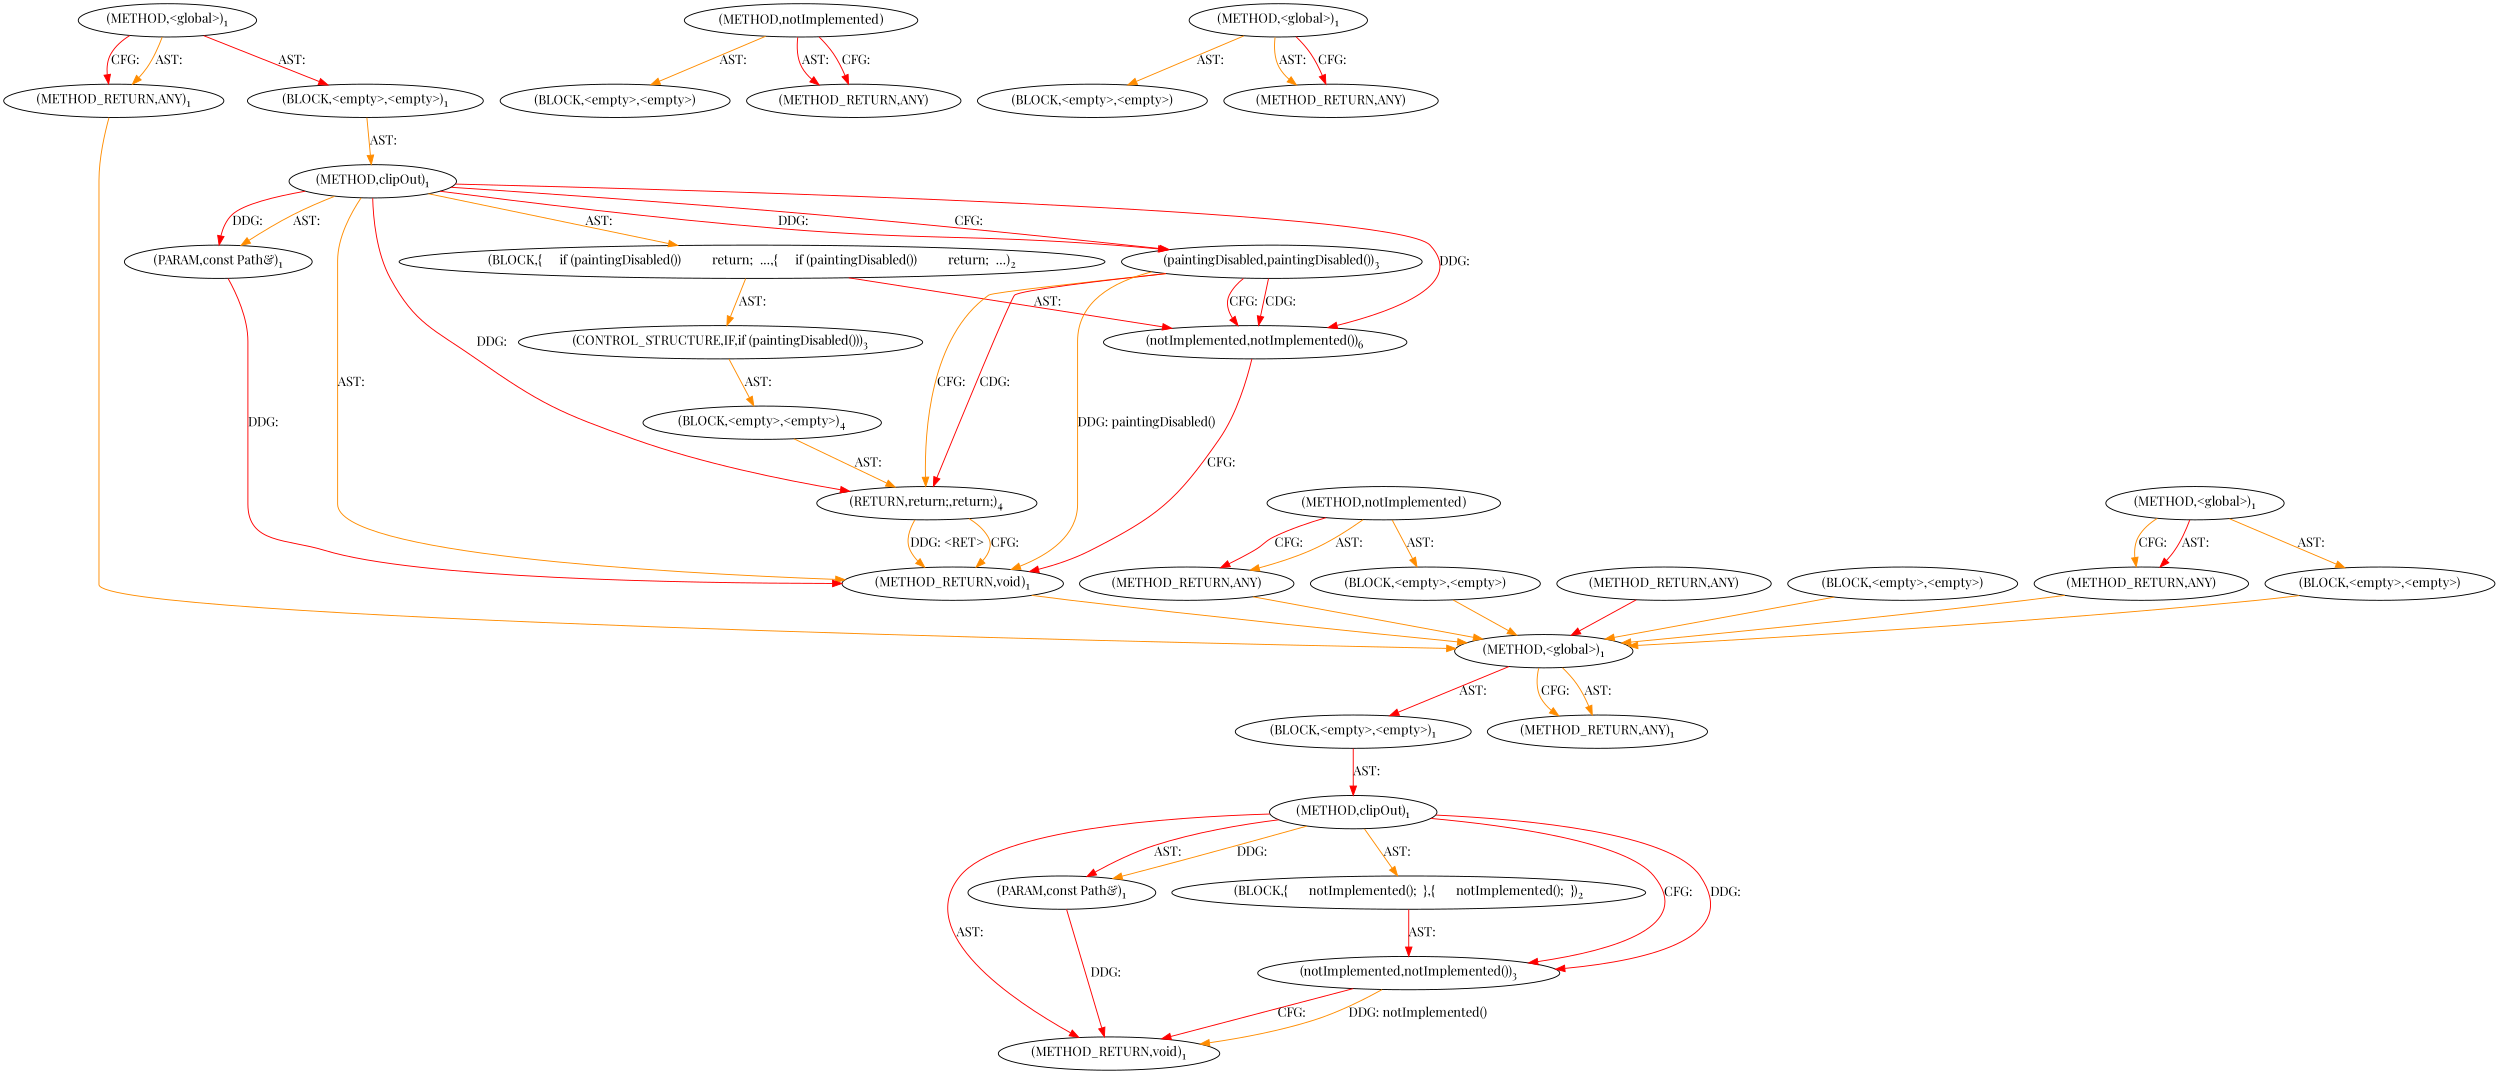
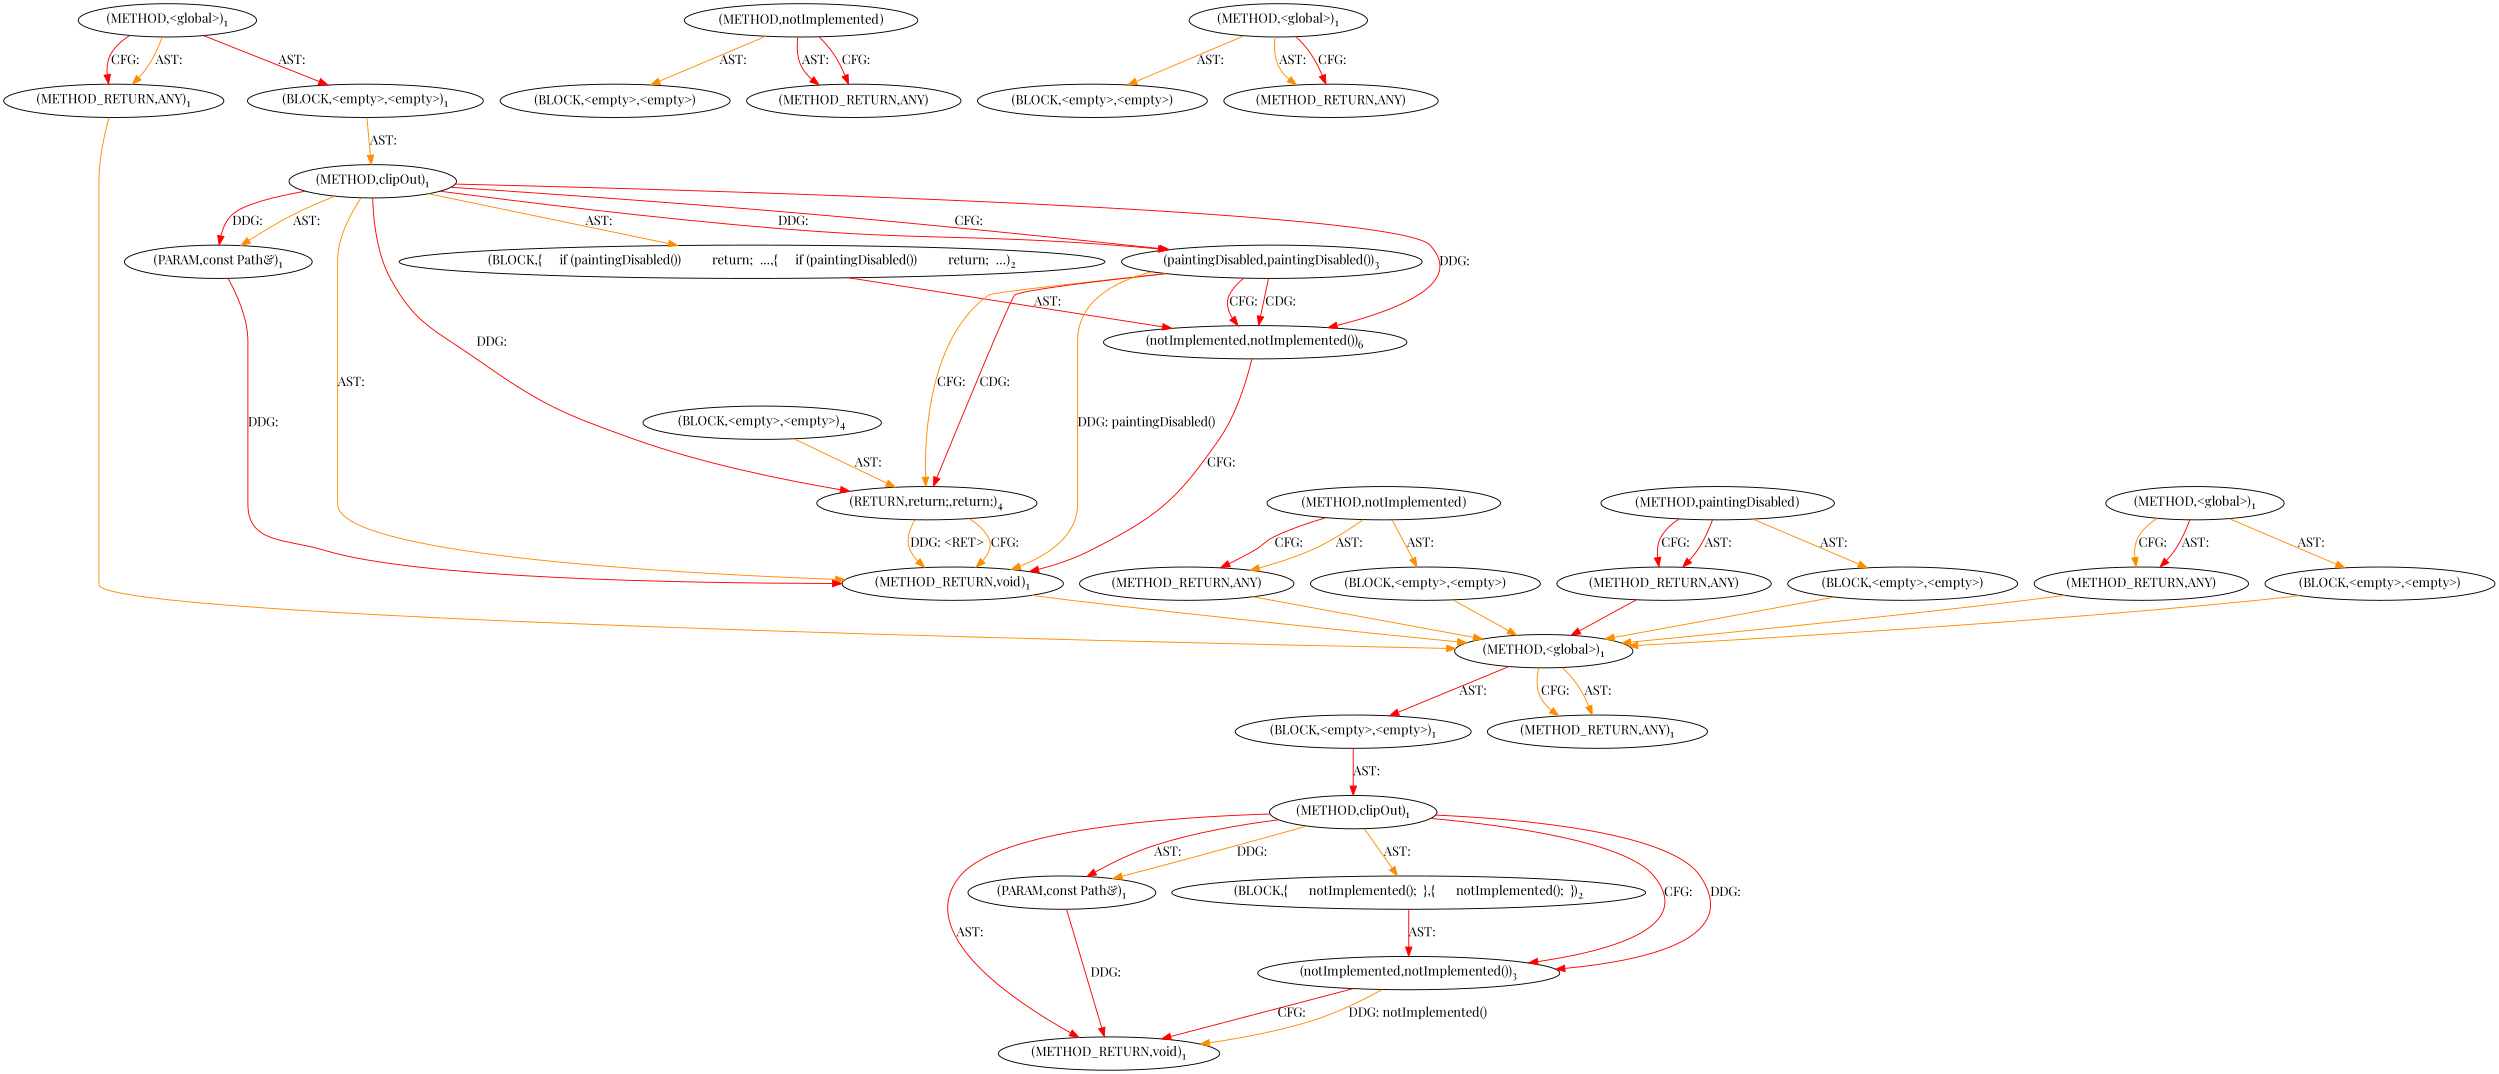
(721, 342) -> none
none -> (1718, 503)
